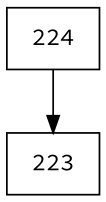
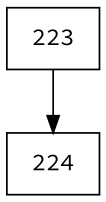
(53, 93) -> (53, 93)
